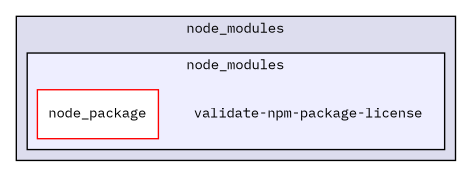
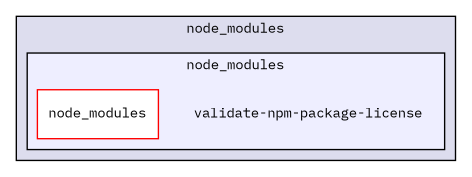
(98, 114) -> (98, 114)
